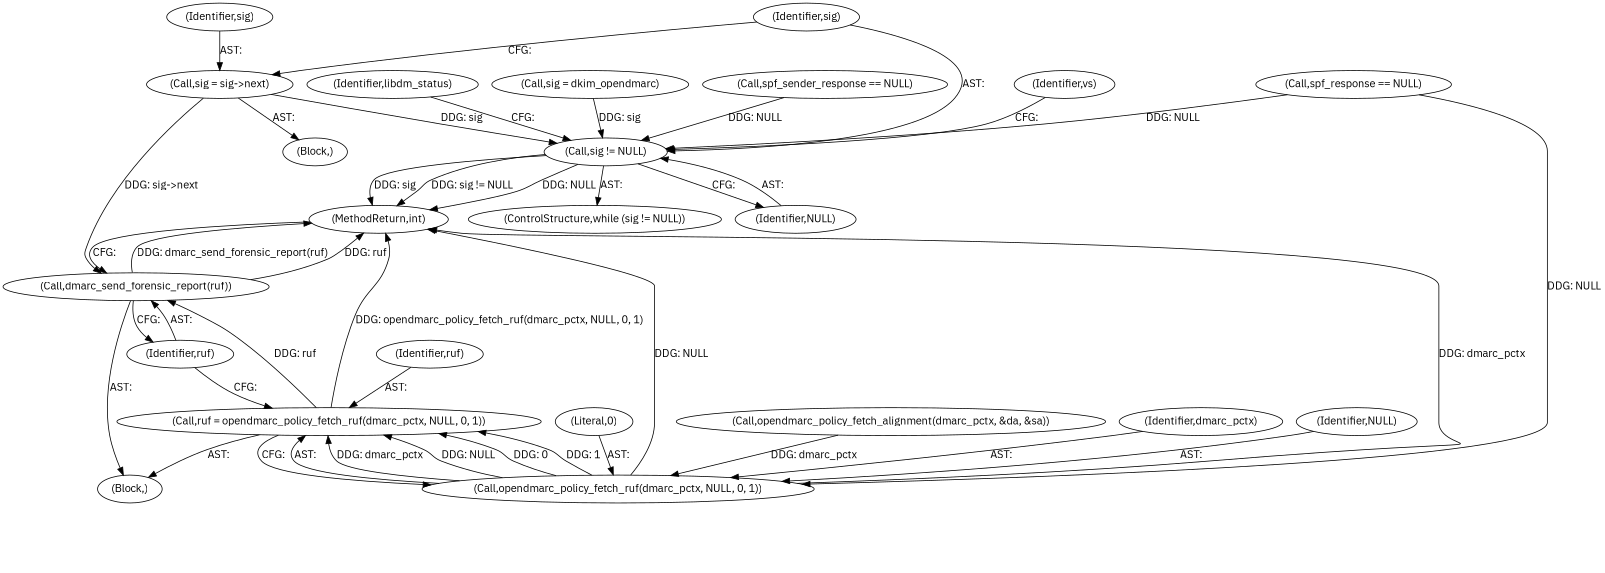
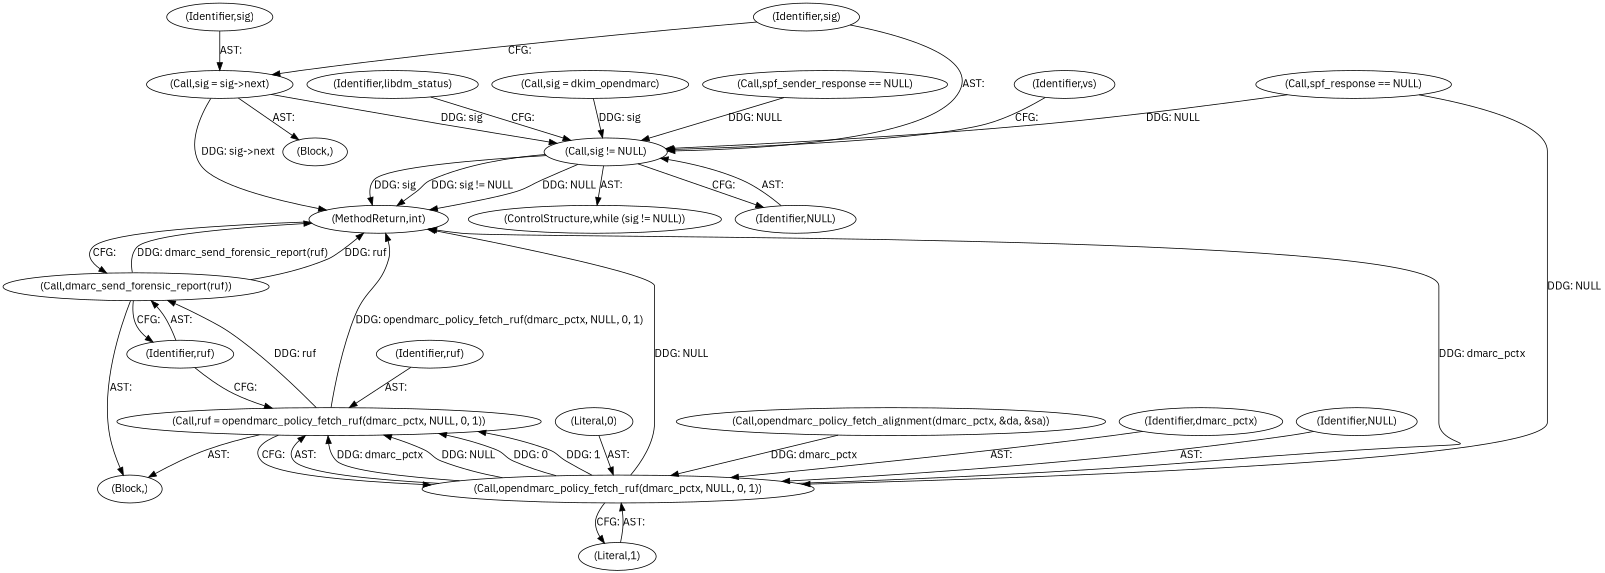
(128, 175) -> (223, 181)
none -> (617, 556)
